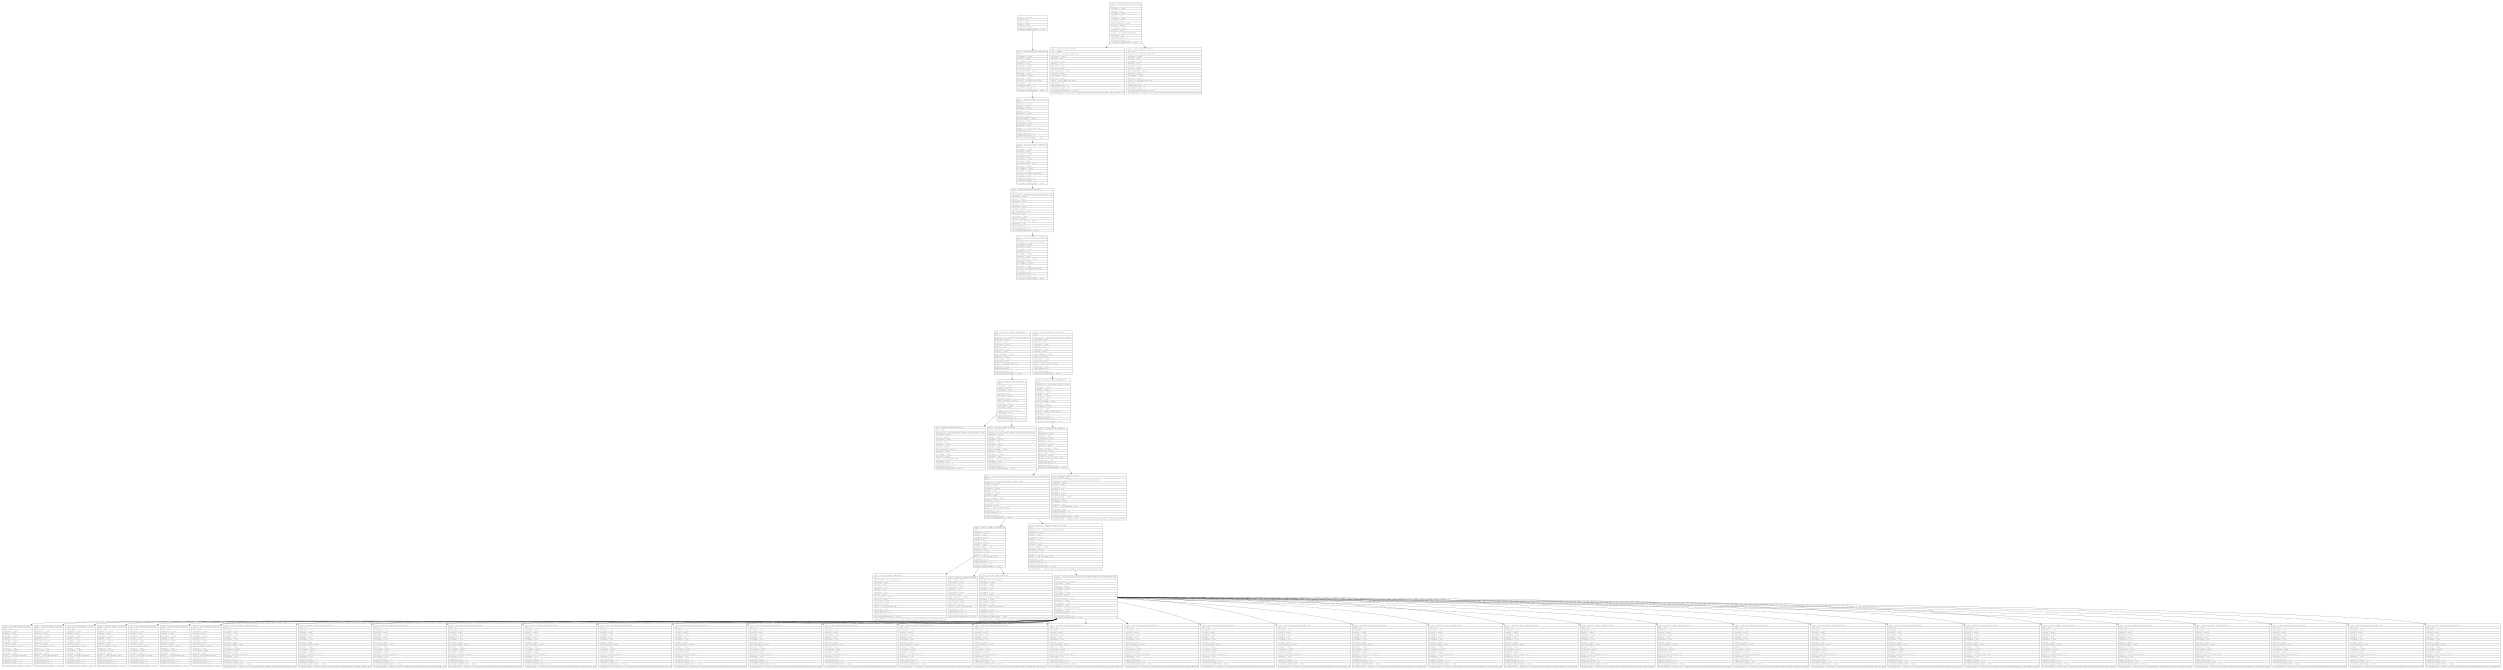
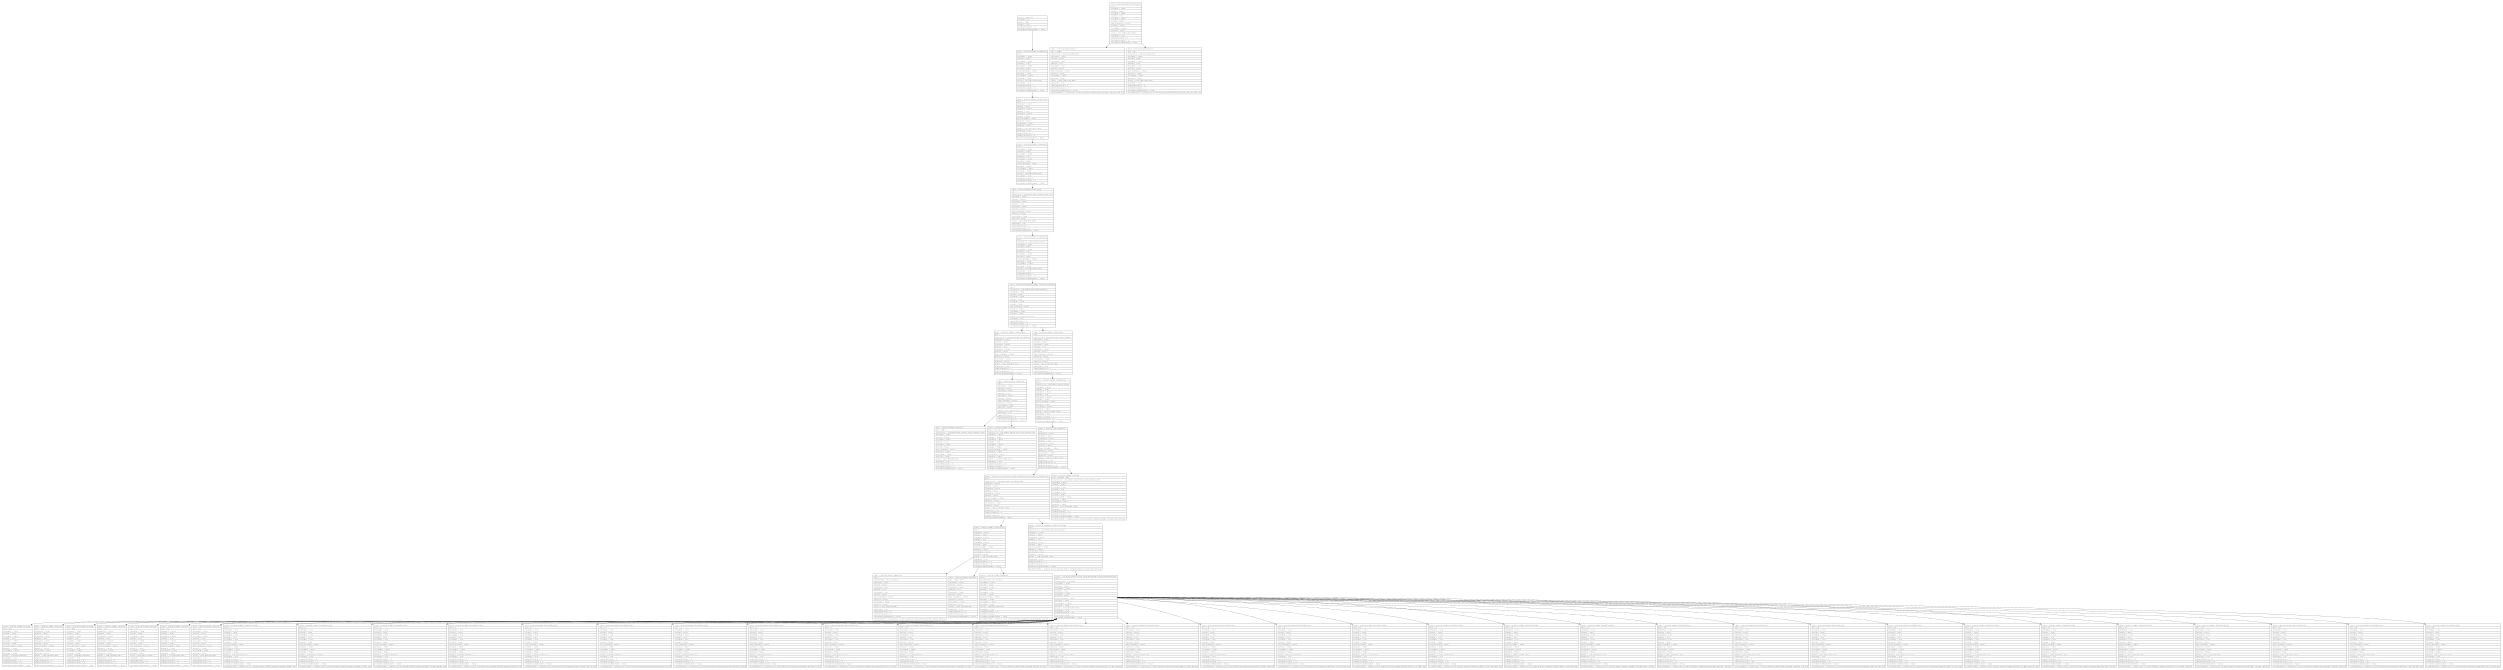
none -> (1032, 305)
